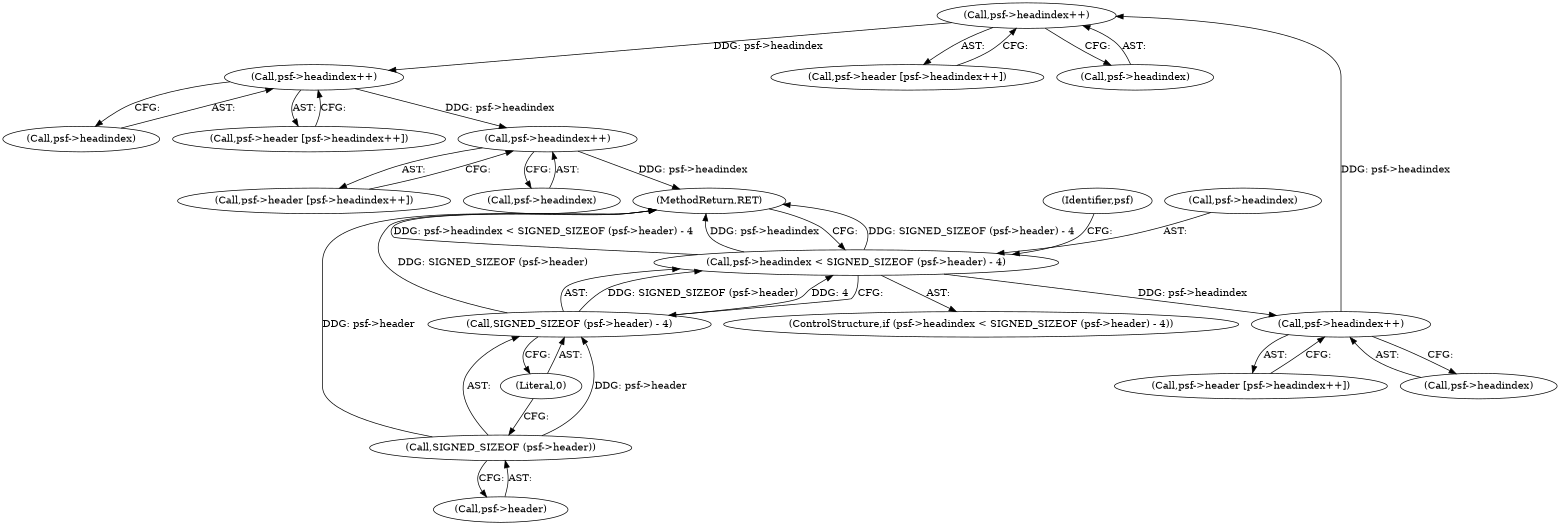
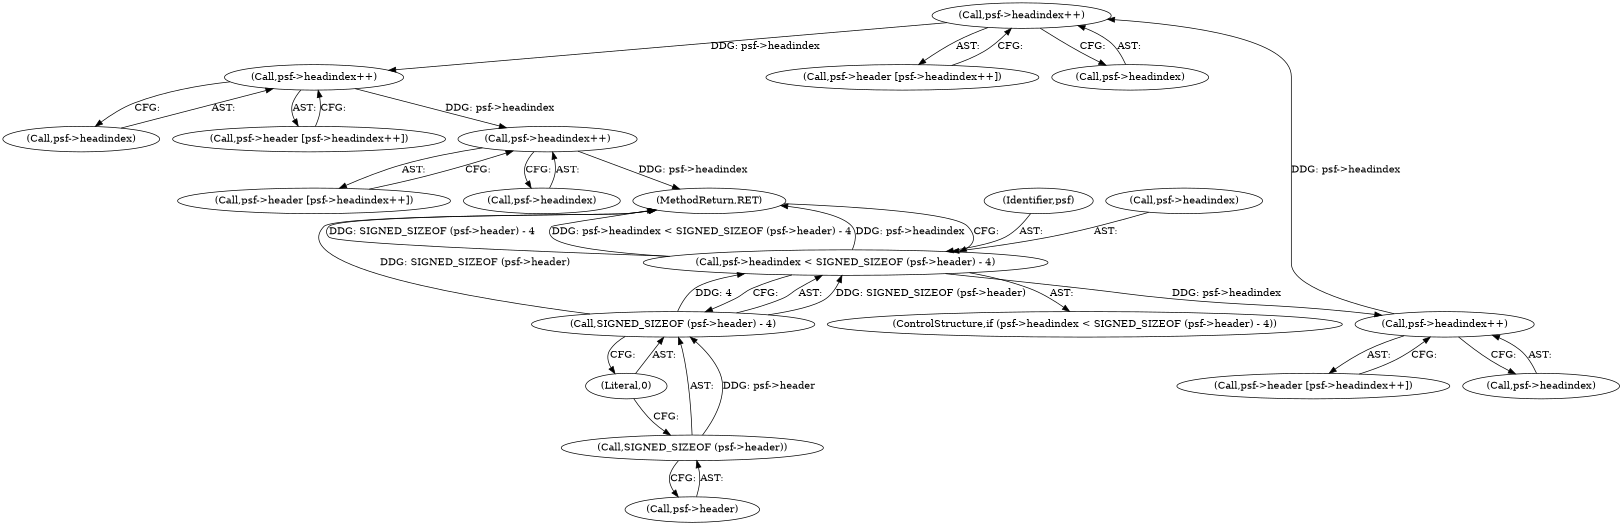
(353, 230) -> none
(1101, 232) -> (1033, 232)
